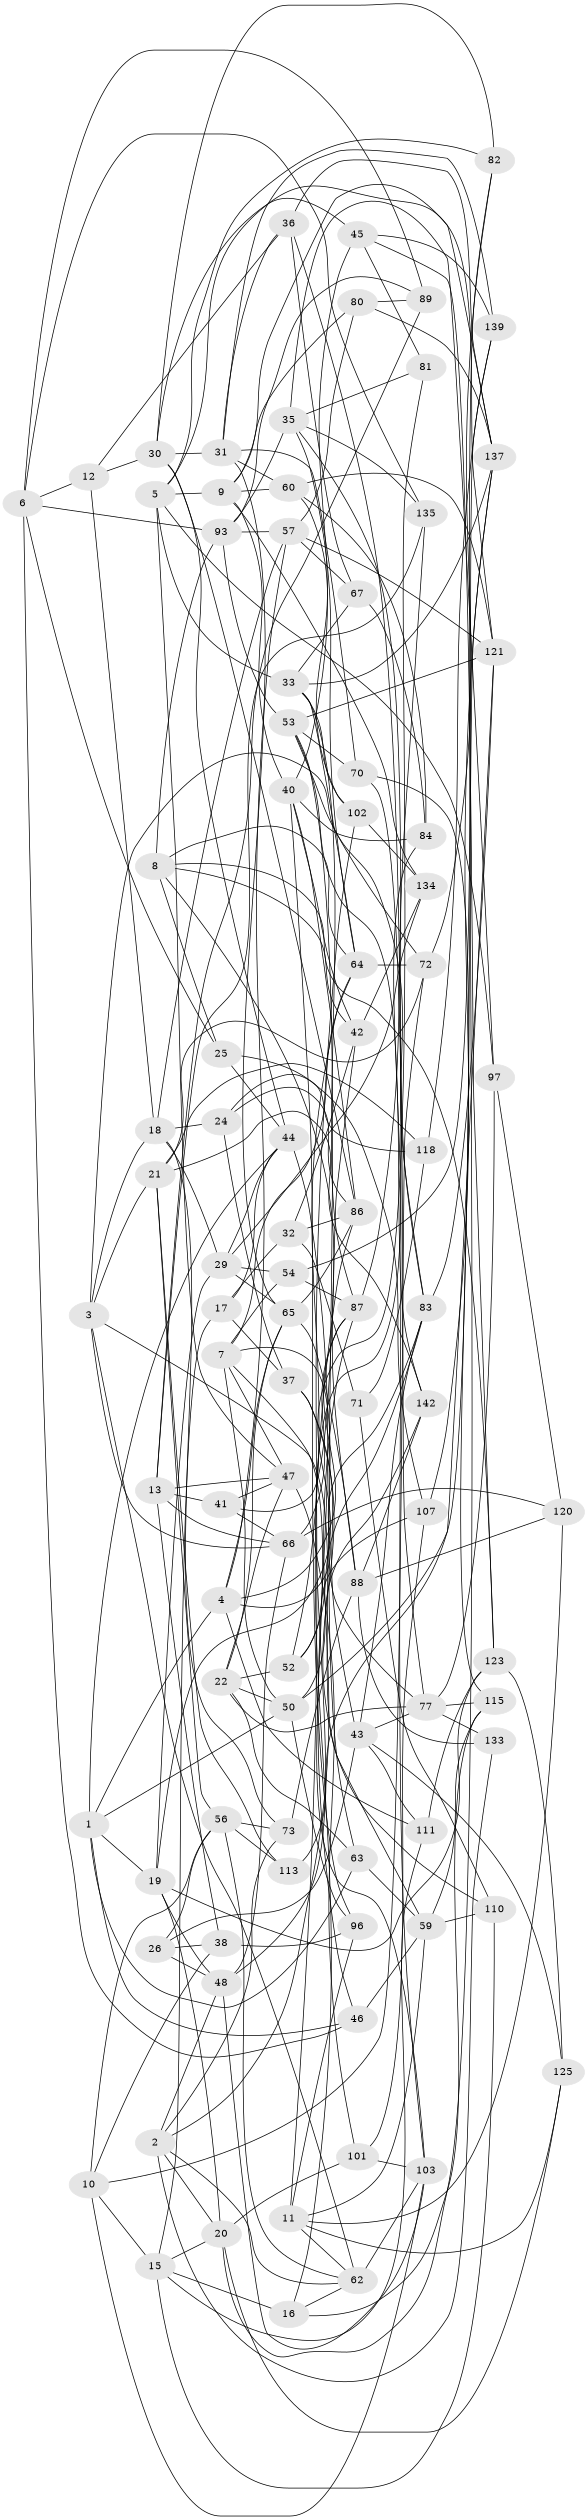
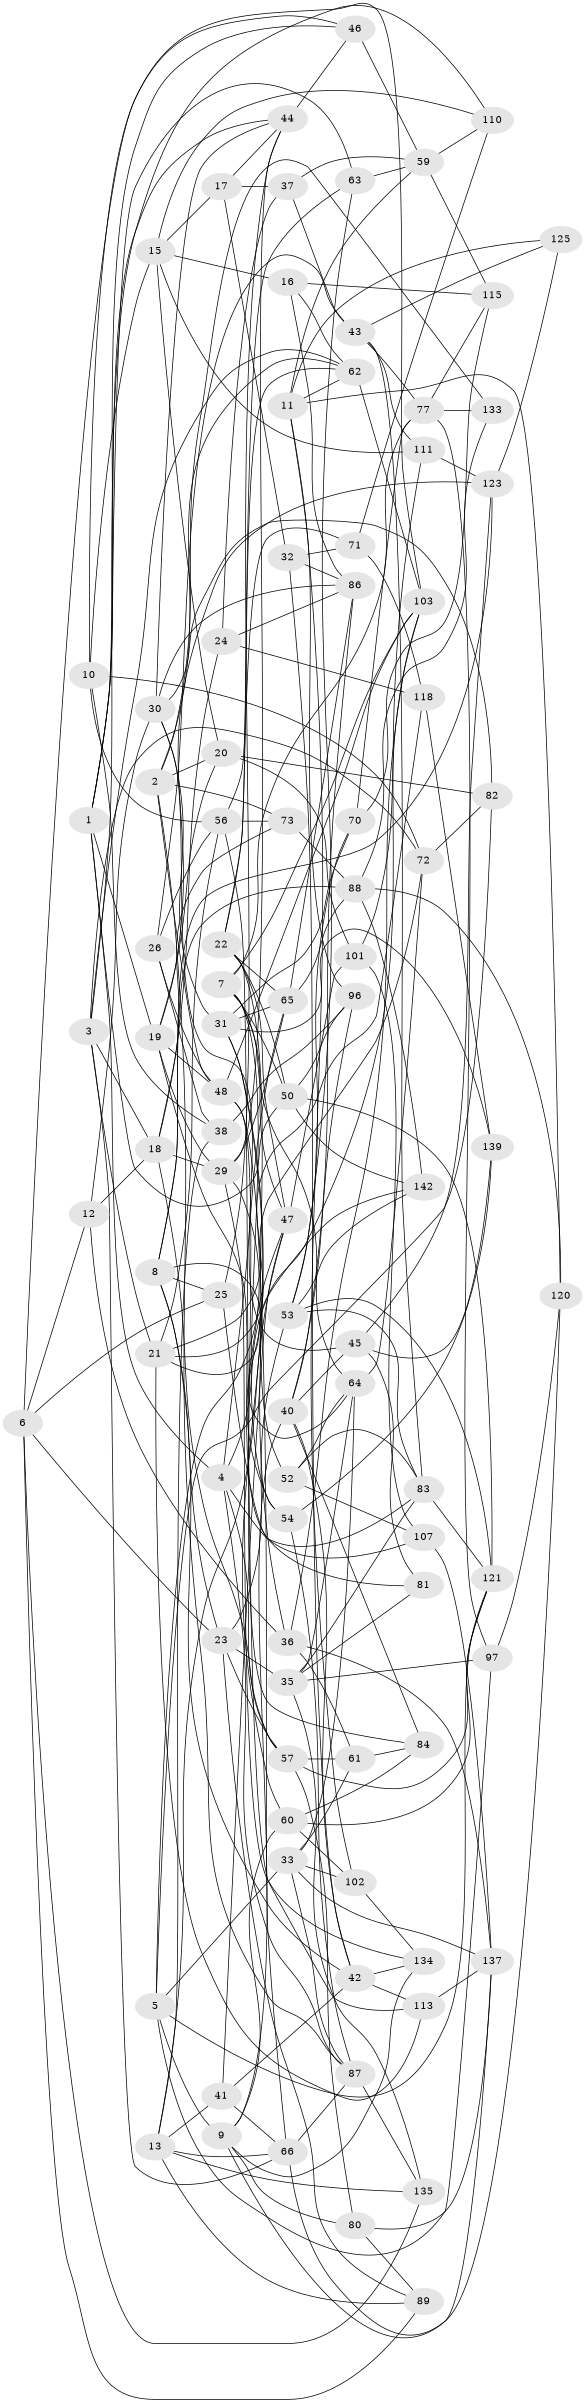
(222, 532) -> (222, 1640)
(358, 594) -> (355, 1759)
(303, 1729) -> (252, 614)
none -> (389, 1992)
(457, 2415) -> none
